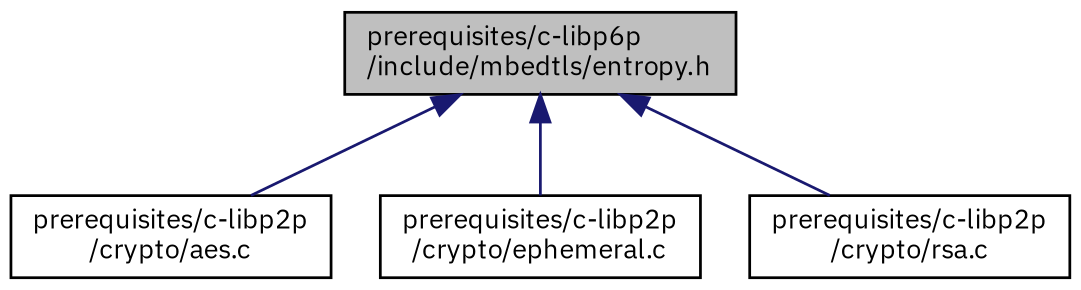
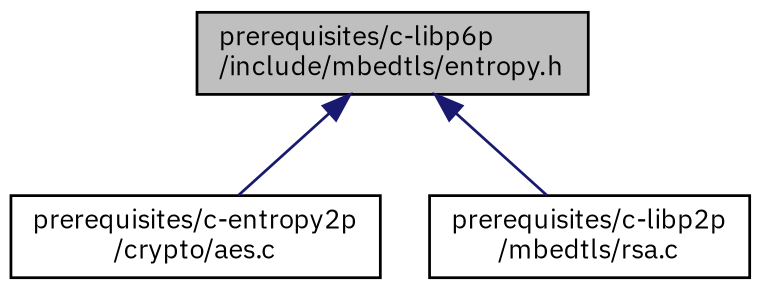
(171, 237) -> (196, 237)
(540, 237) -> none
(910, 237) -> (590, 237)
